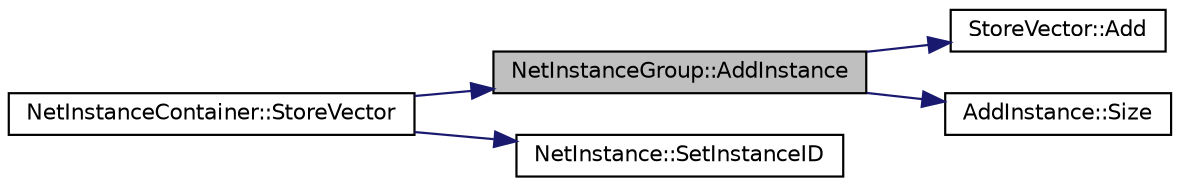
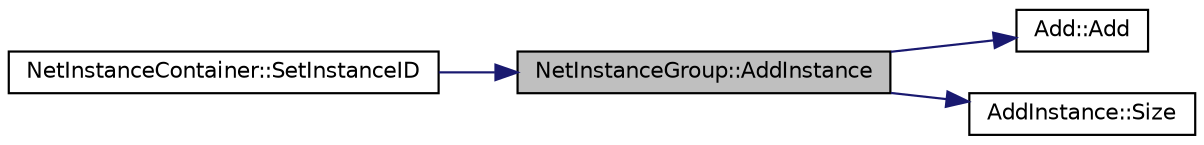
(1058, 31) -> (1082, 31)
(212, 114) -> (224, 72)
(680, 156) -> none
